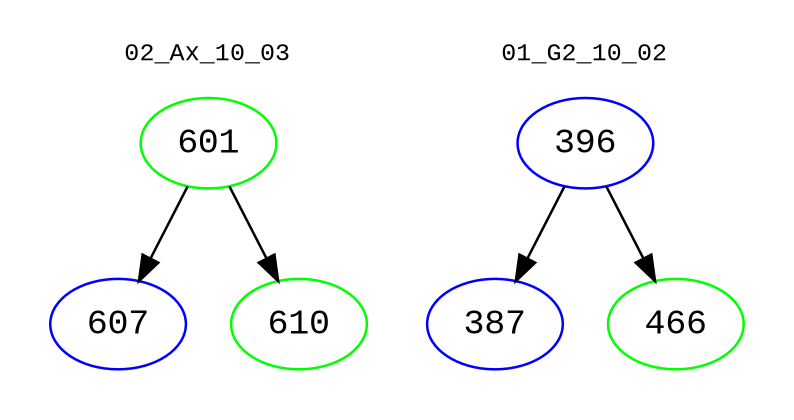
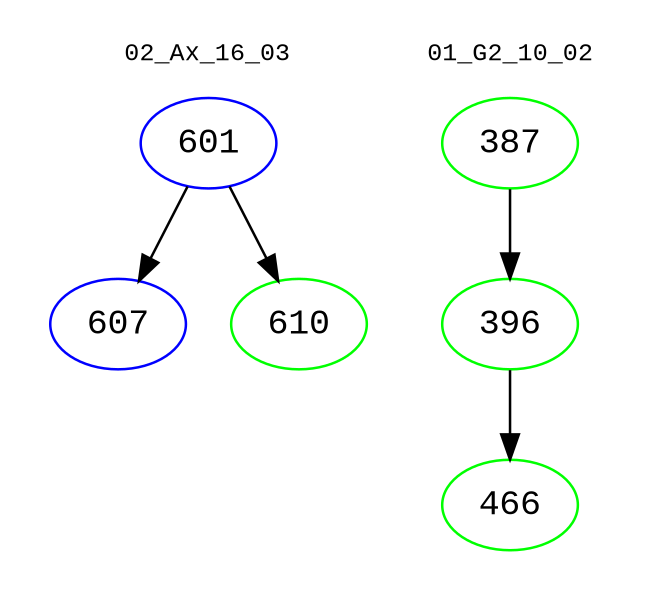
(209, 54) -> (209, 54)
(209, 143) -> (209, 143)
(585, 143) -> (510, 324)
(546, 222) -> (510, 221)
(495, 324) -> (510, 143)
